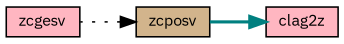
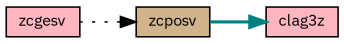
(302, 22) -> (302, 22)
